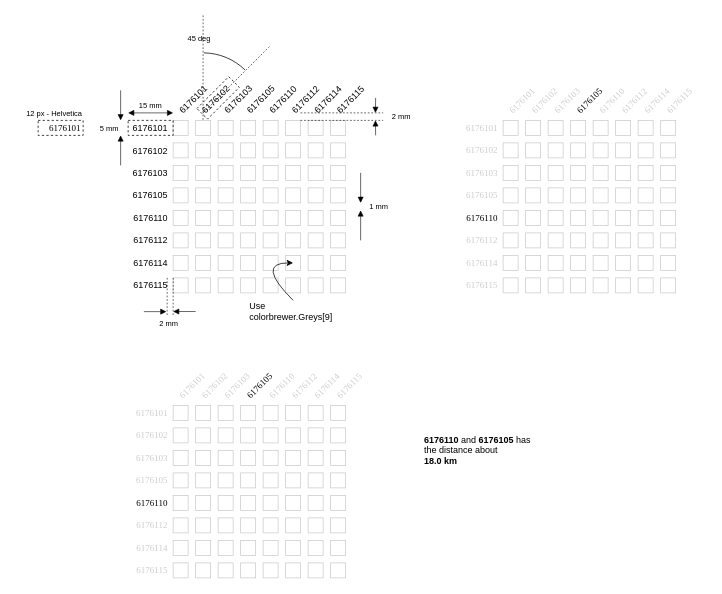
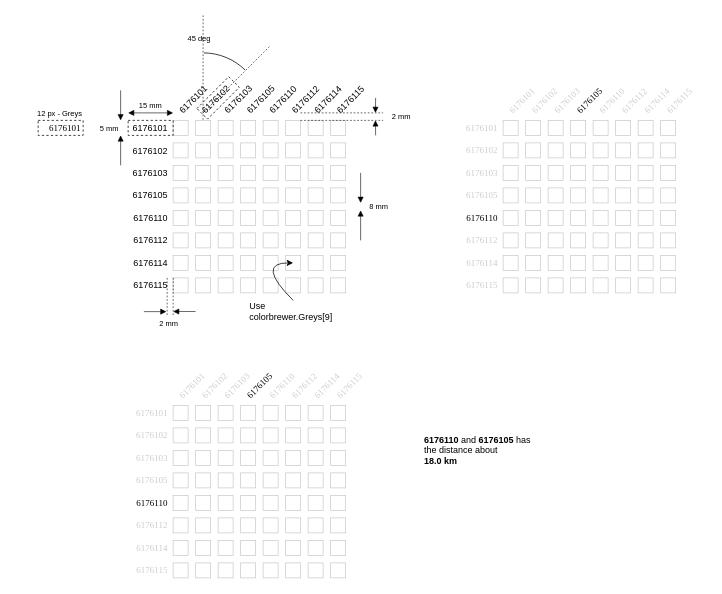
(45, 113) -> (53, 113)
(378, 207) -> (378, 207)
